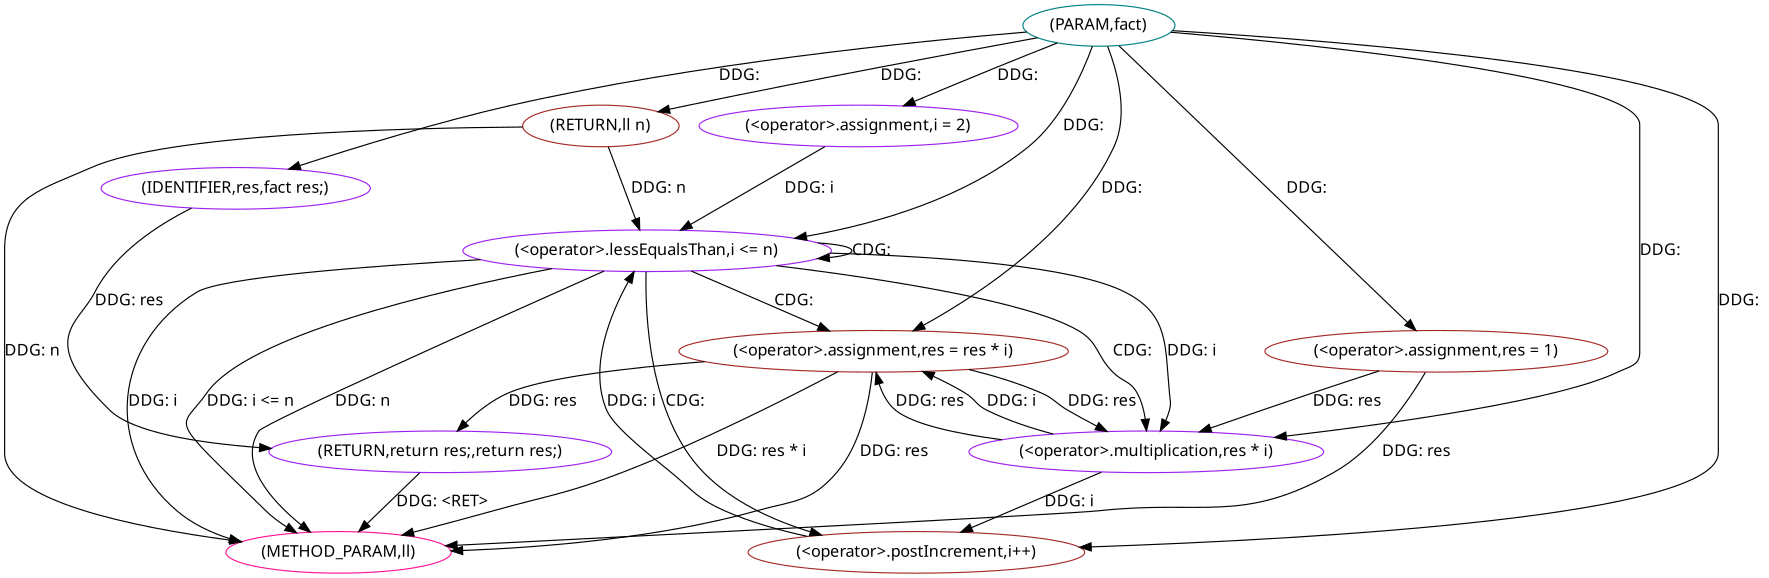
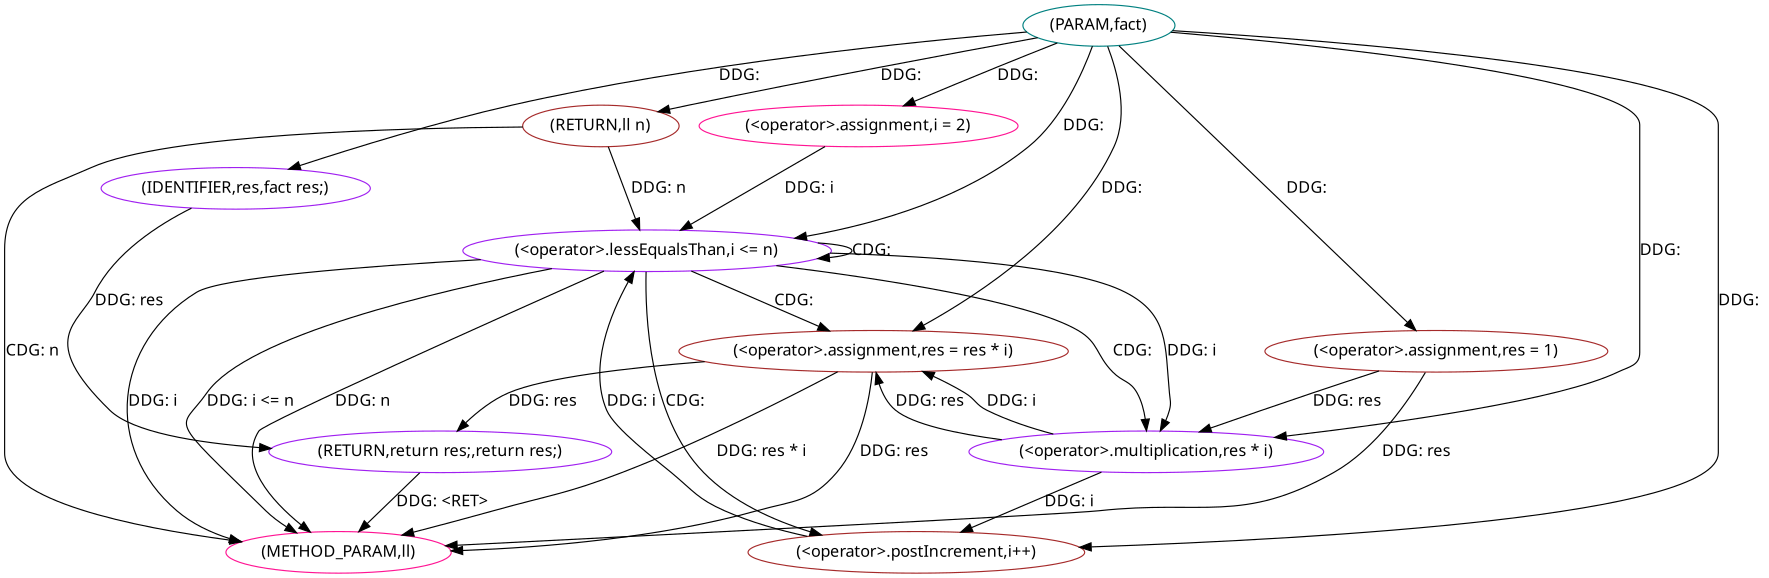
(859, 126) -> (859, 126)
(33, 351) -> (33, 351)
(1036, 391) -> none
